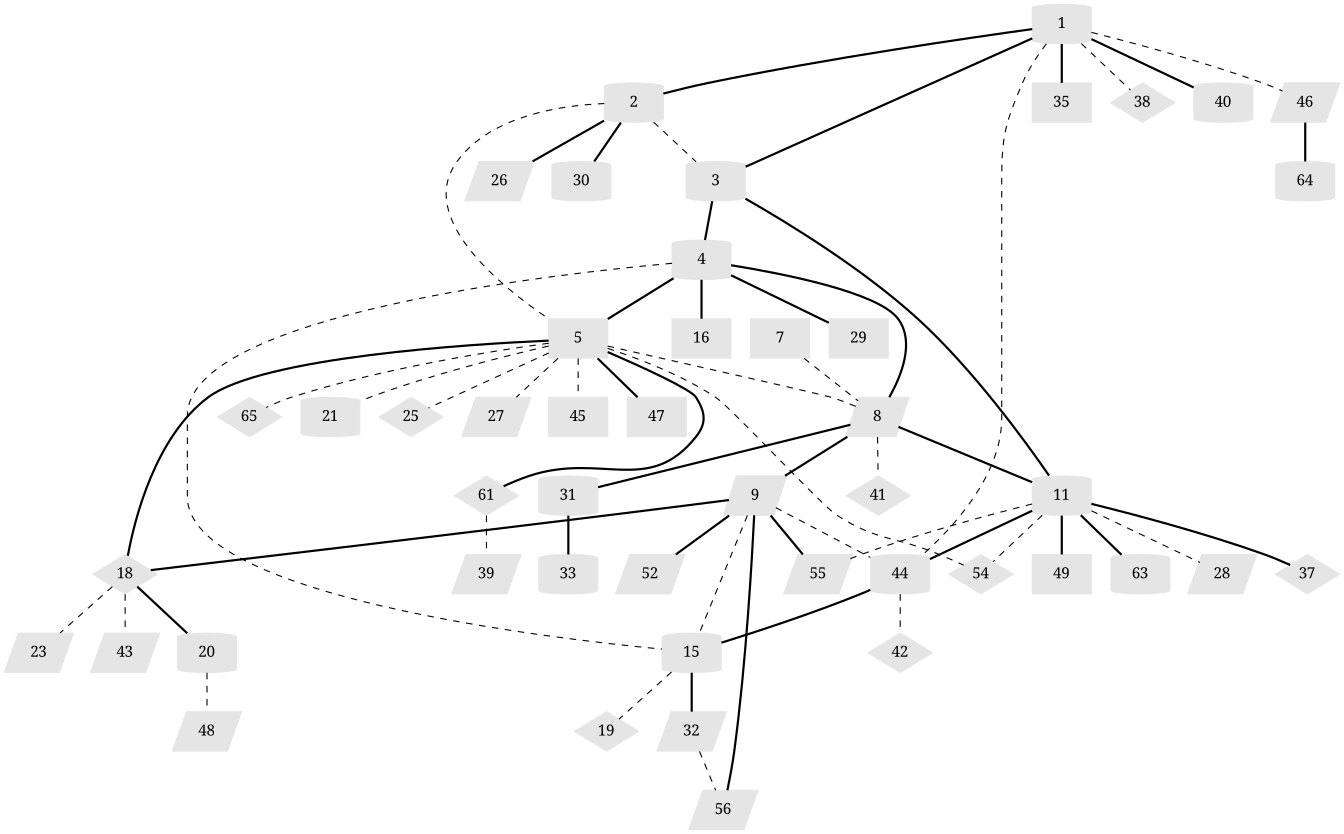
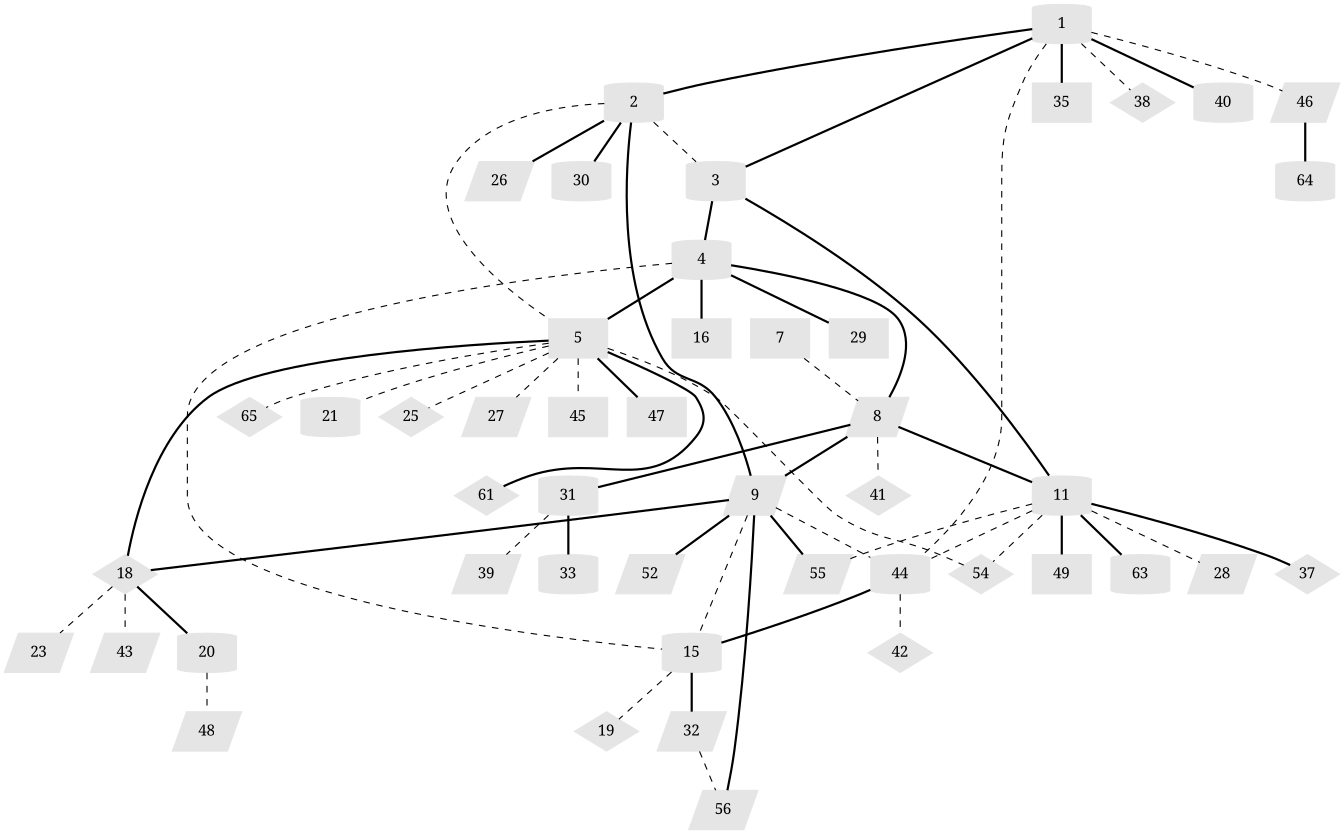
none -> (645, 318)
(732, 374) -> none
(981, 535) -> (981, 535)
(486, 537) -> (527, 535)
